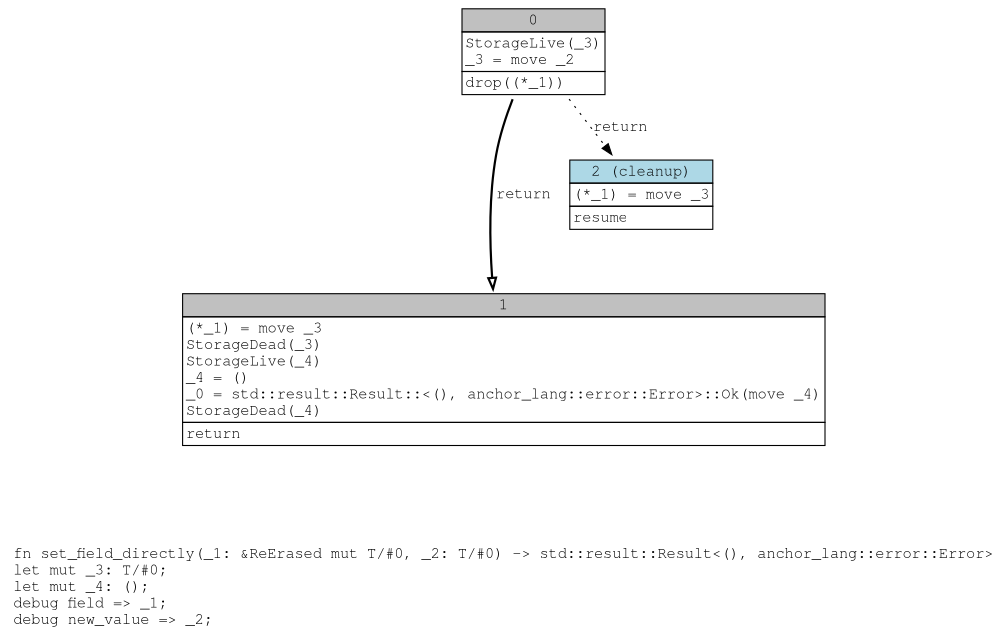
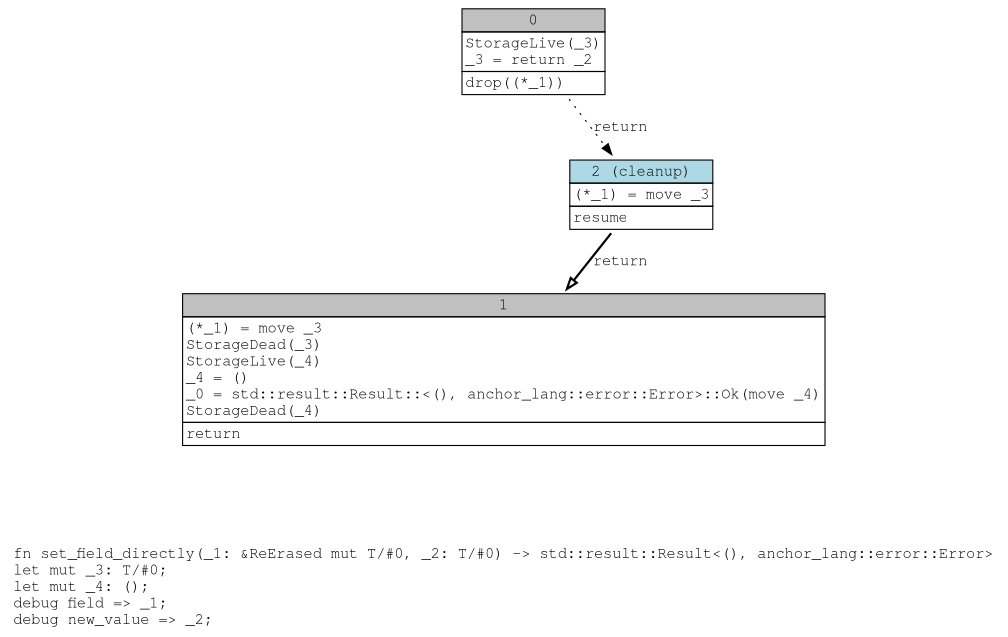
(520, 59) -> (529, 59)
(492, 187) -> (592, 257)
